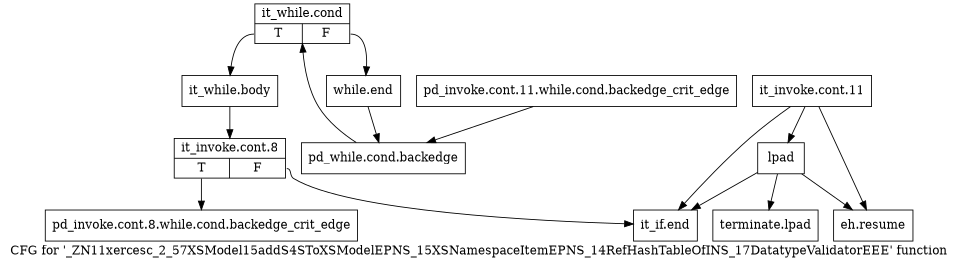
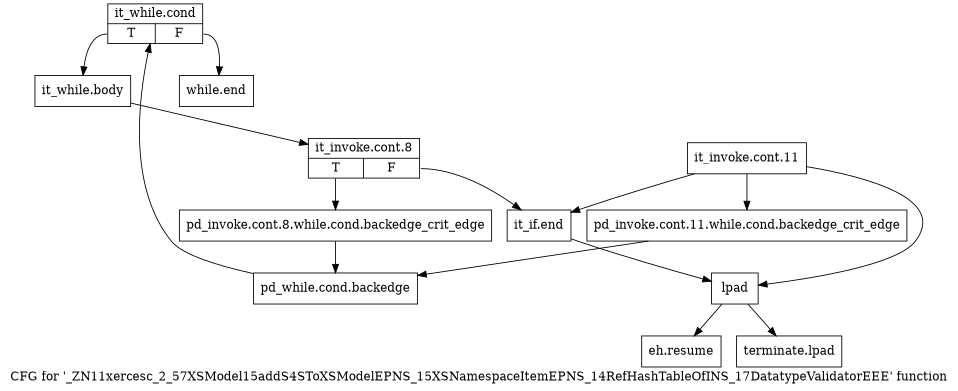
(372, 120) -> (336, 253)
(841, 154) -> (747, 187)
(728, 189) -> (637, 260)
